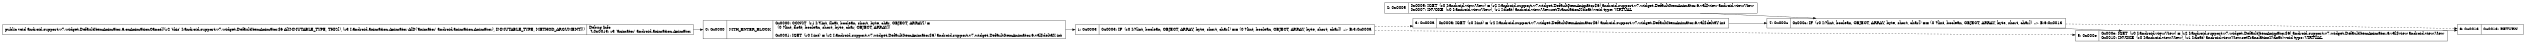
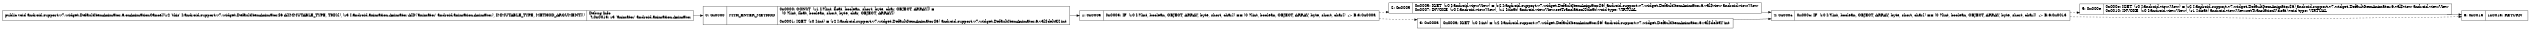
(2084, 29) -> (2074, 13)
(2502, 29) -> (2507, 15)
(750, 30) -> (752, 15)
(1724, 33) -> (1383, 12)
